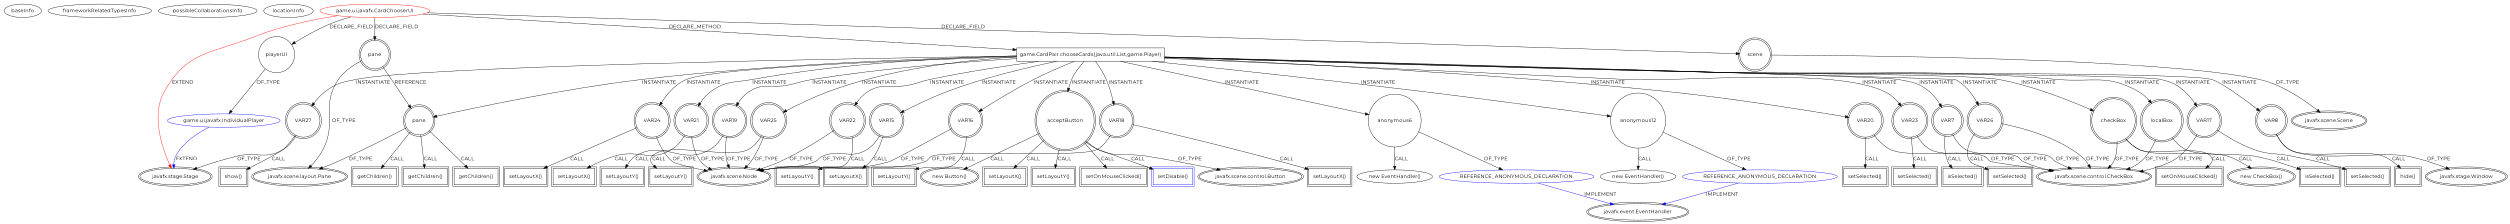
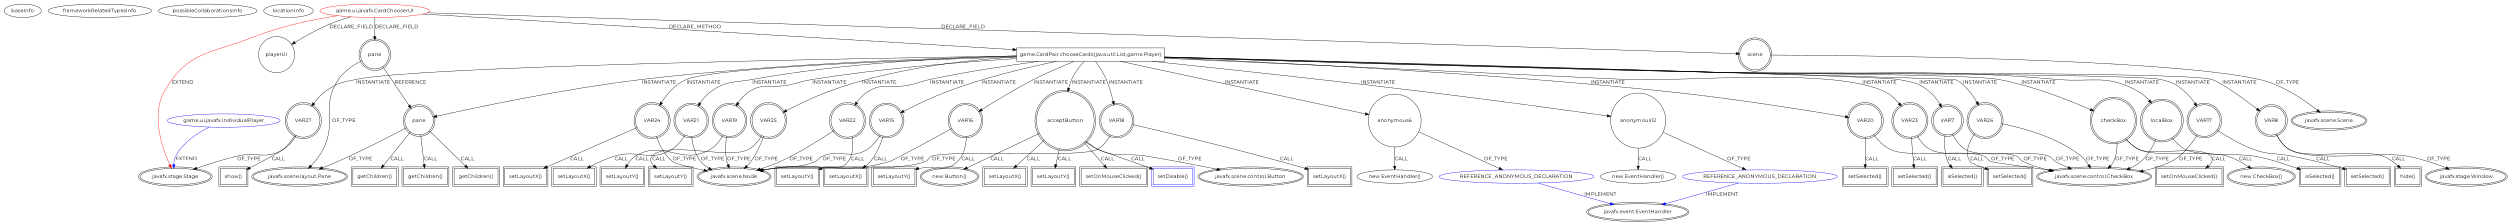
(248, 90) -> none
